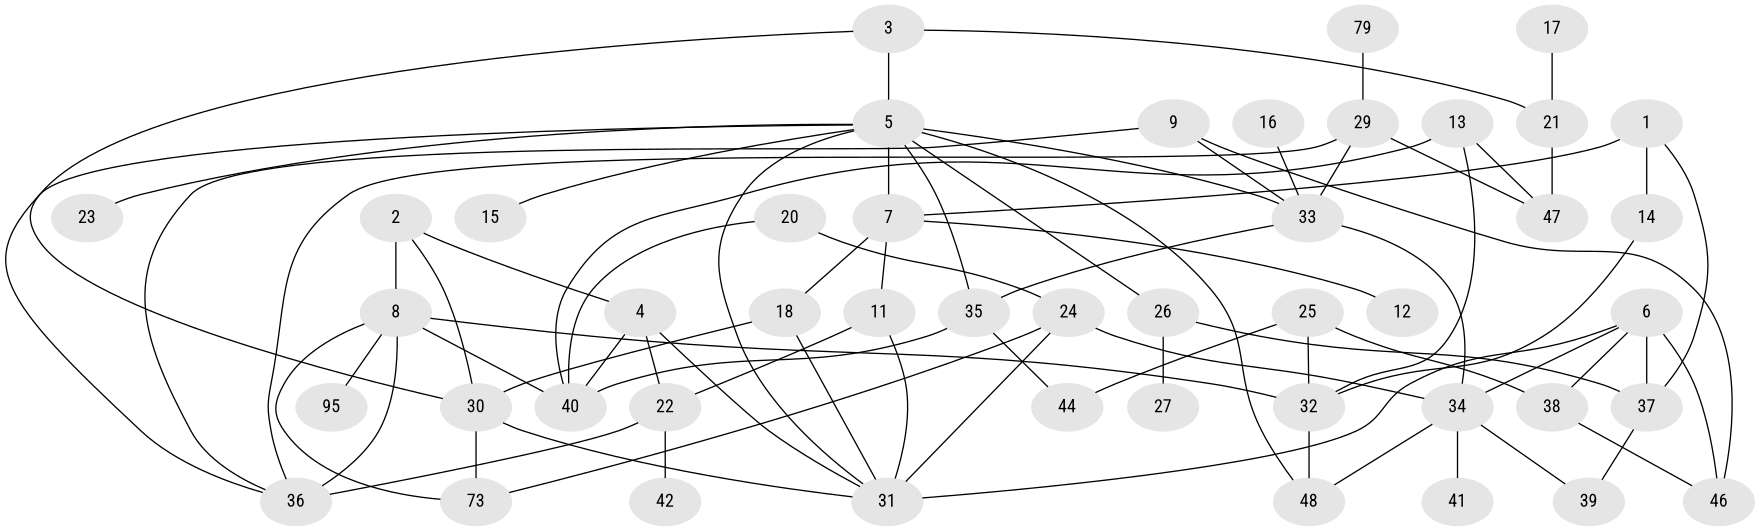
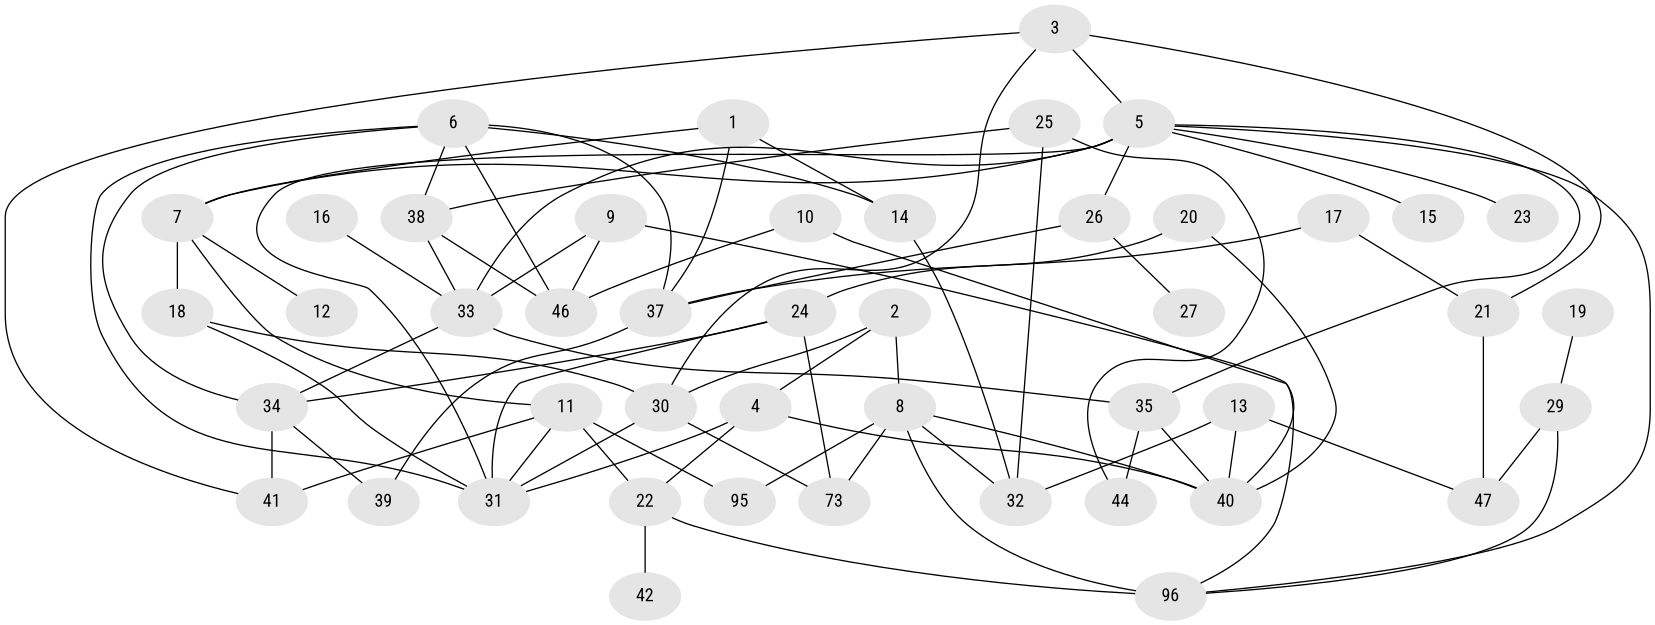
(1363, 29) -> (1578, 313)
none -> (296, 113)
none -> (634, 146)
(1335, 171) -> (441, 265)
none -> (805, 218)
none -> (1118, 257)
none -> (424, 451)
none -> (659, 458)
(296, 502) -> (1171, 597)
(1309, 502) -> none
